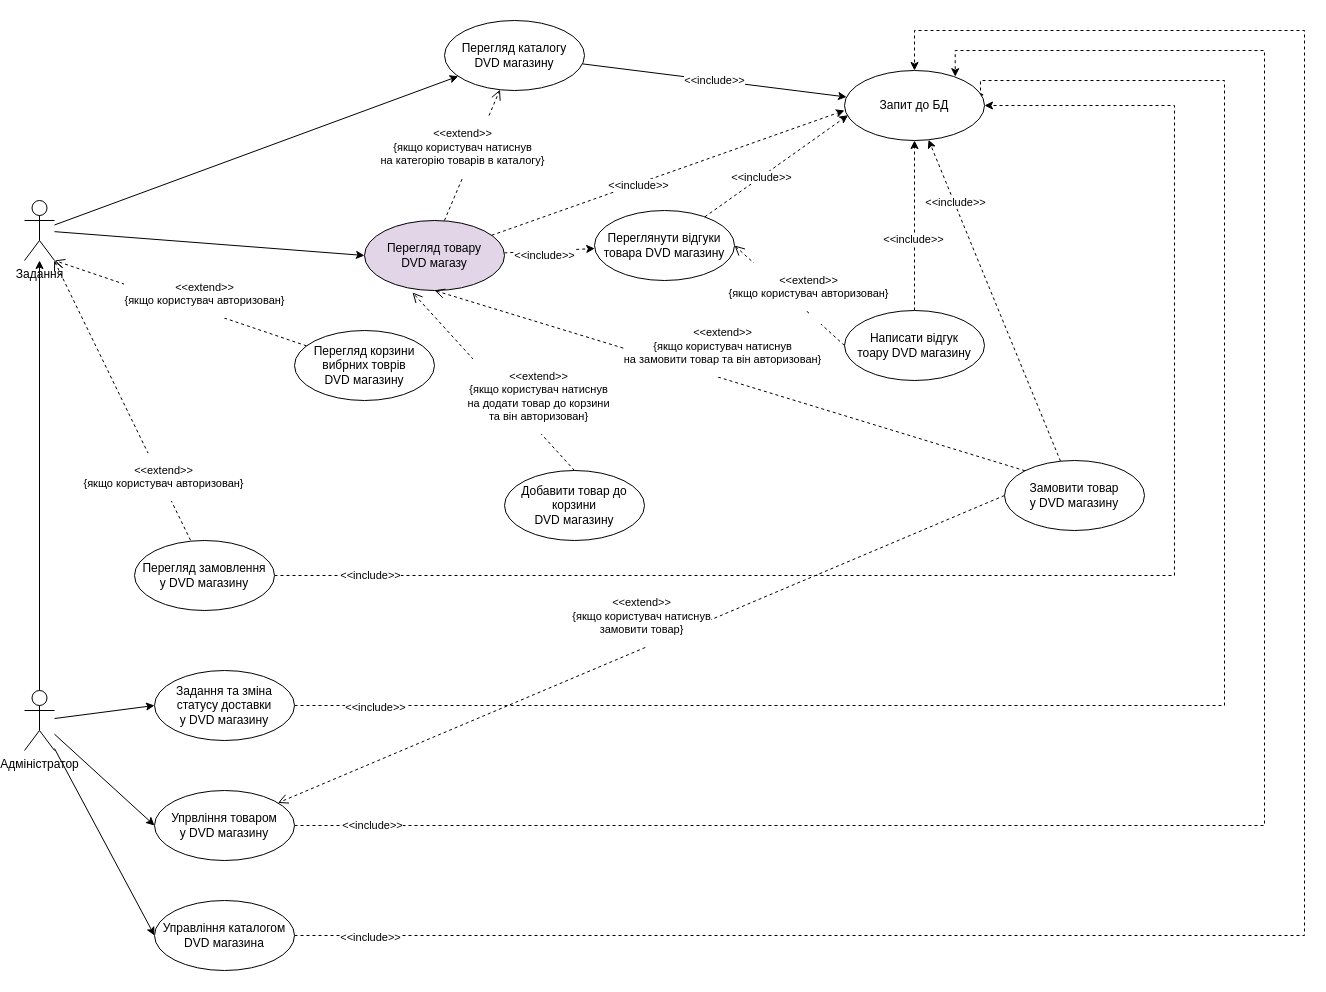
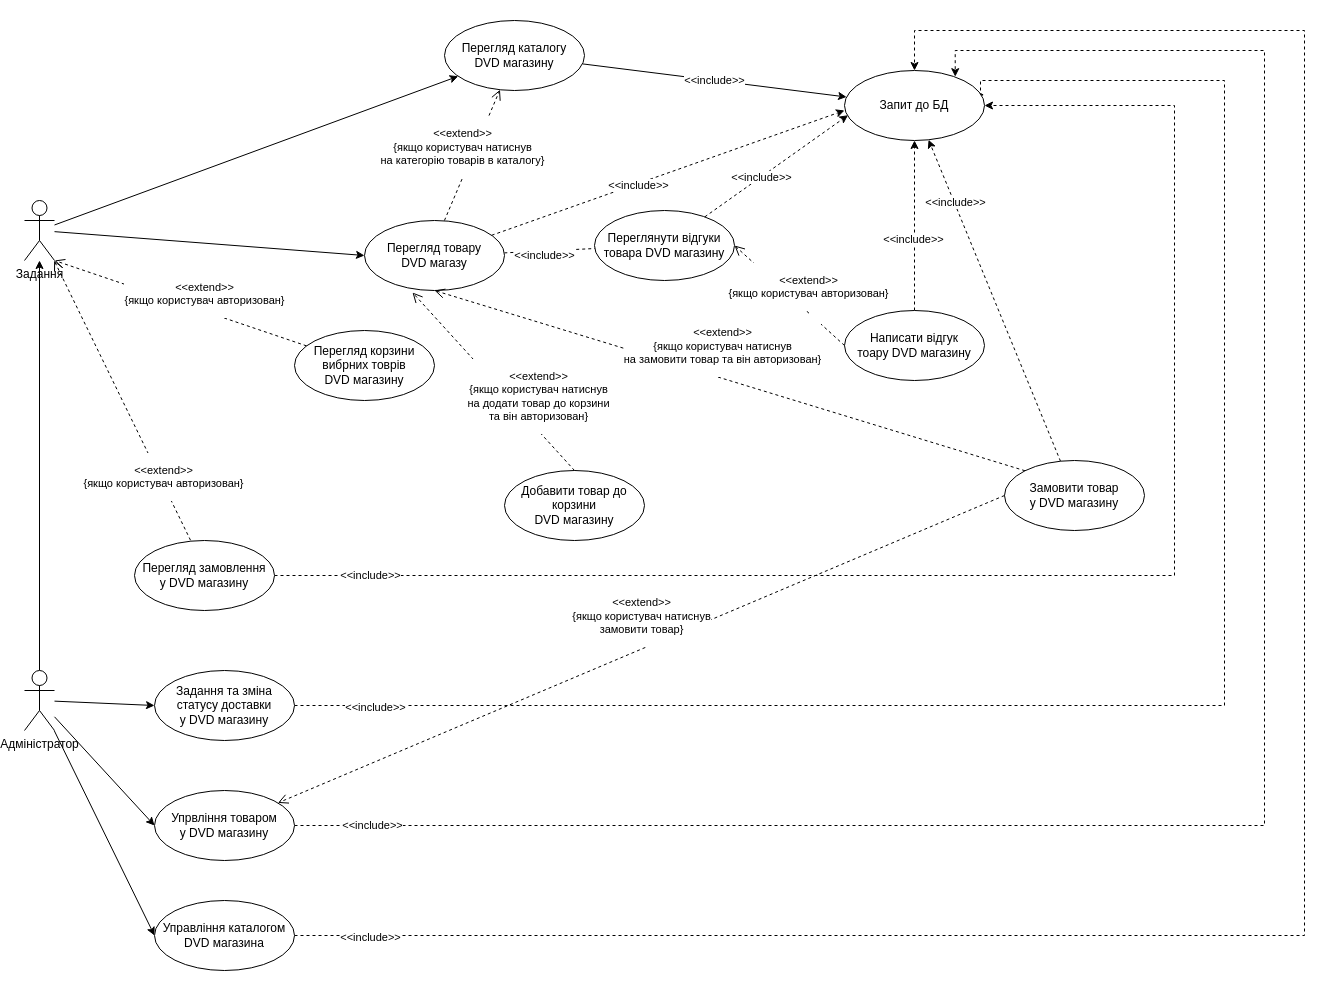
(586, 249) -> (590, 249)
(435, 256) -> (435, 256)
(40, 721) -> (40, 701)
